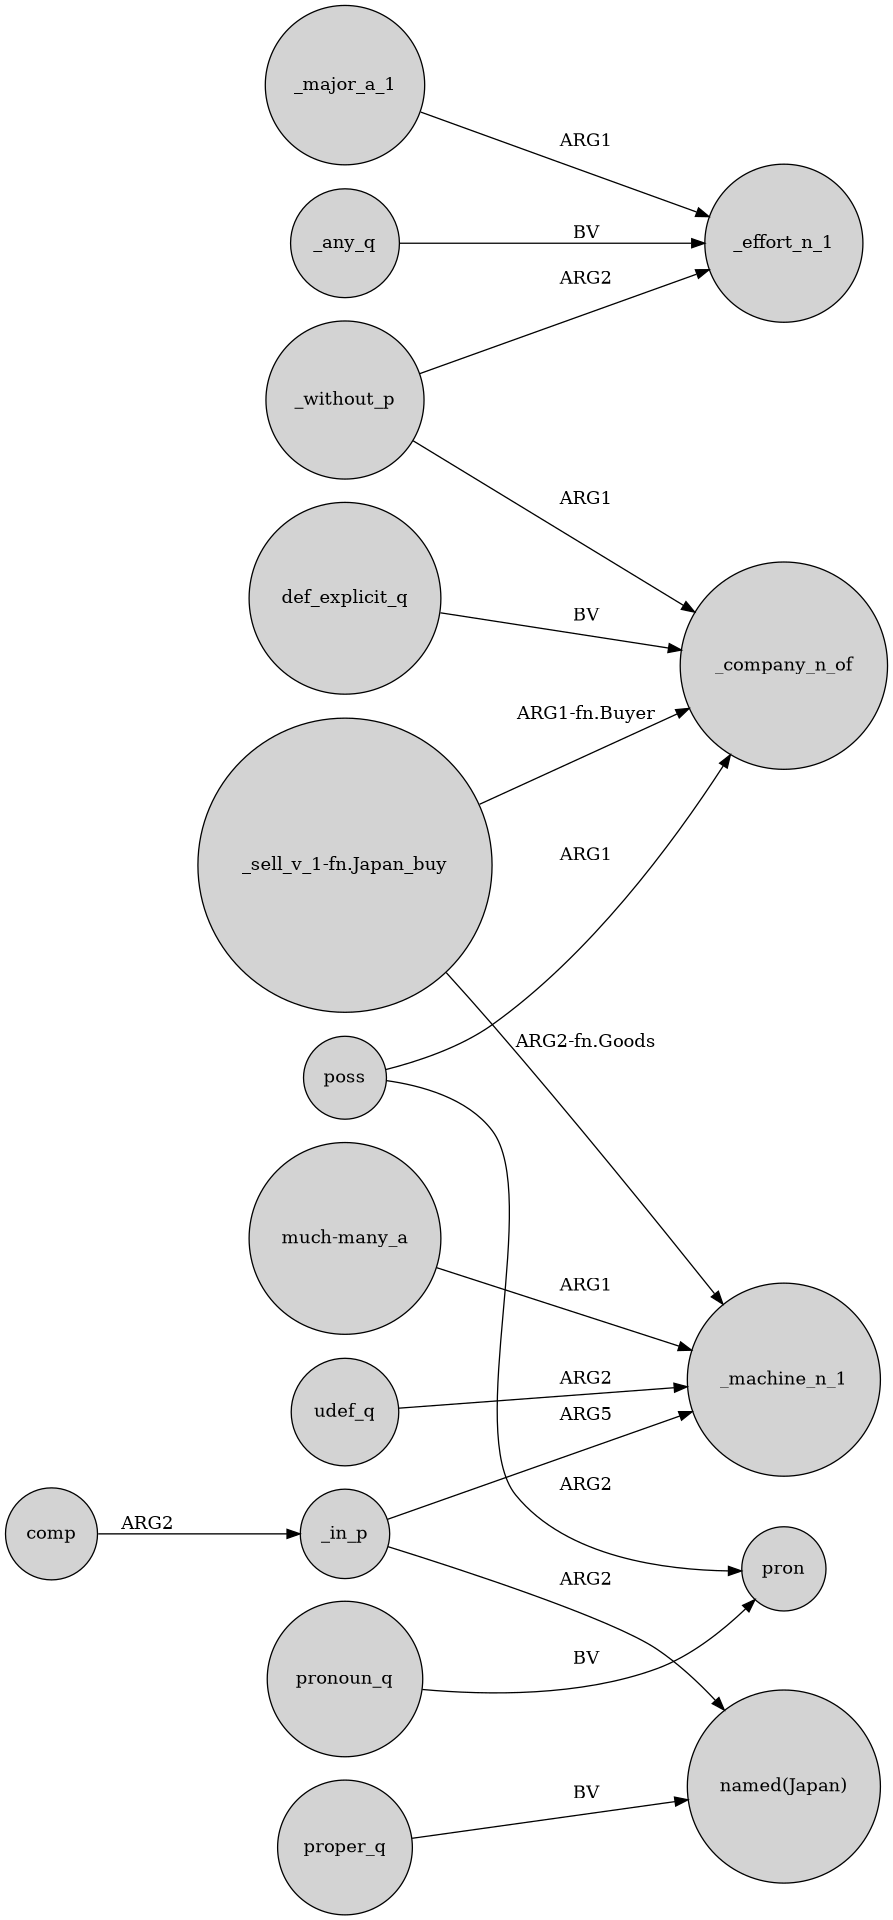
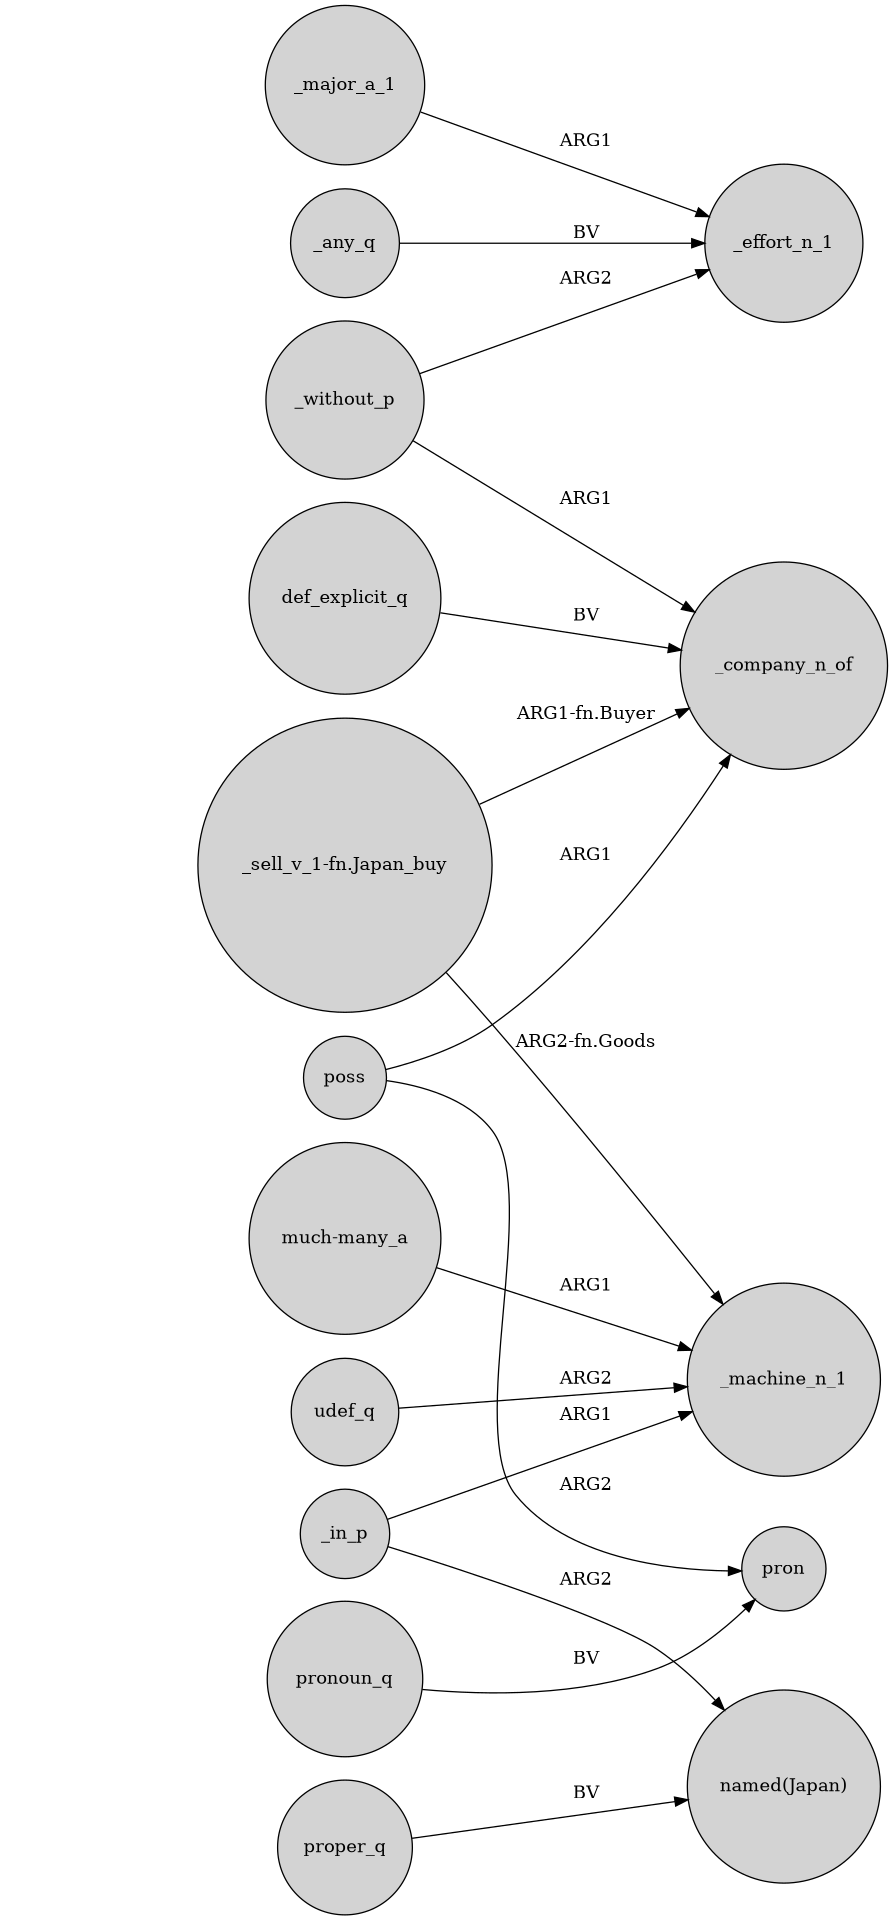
(586, 1415) -> (586, 1415)
(52, 1534) -> none
